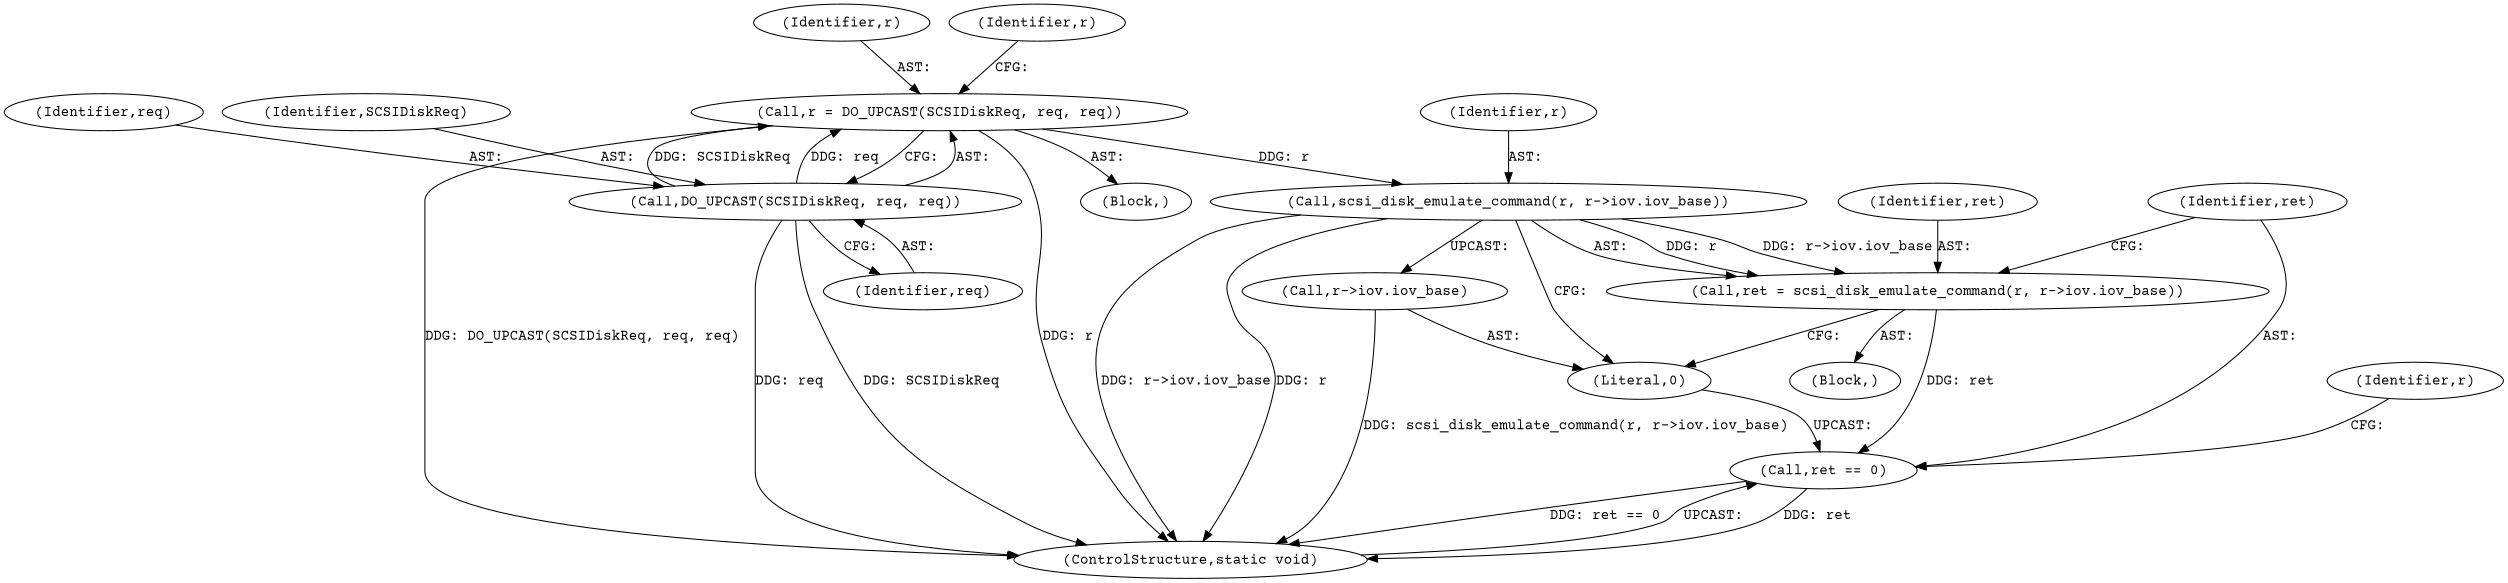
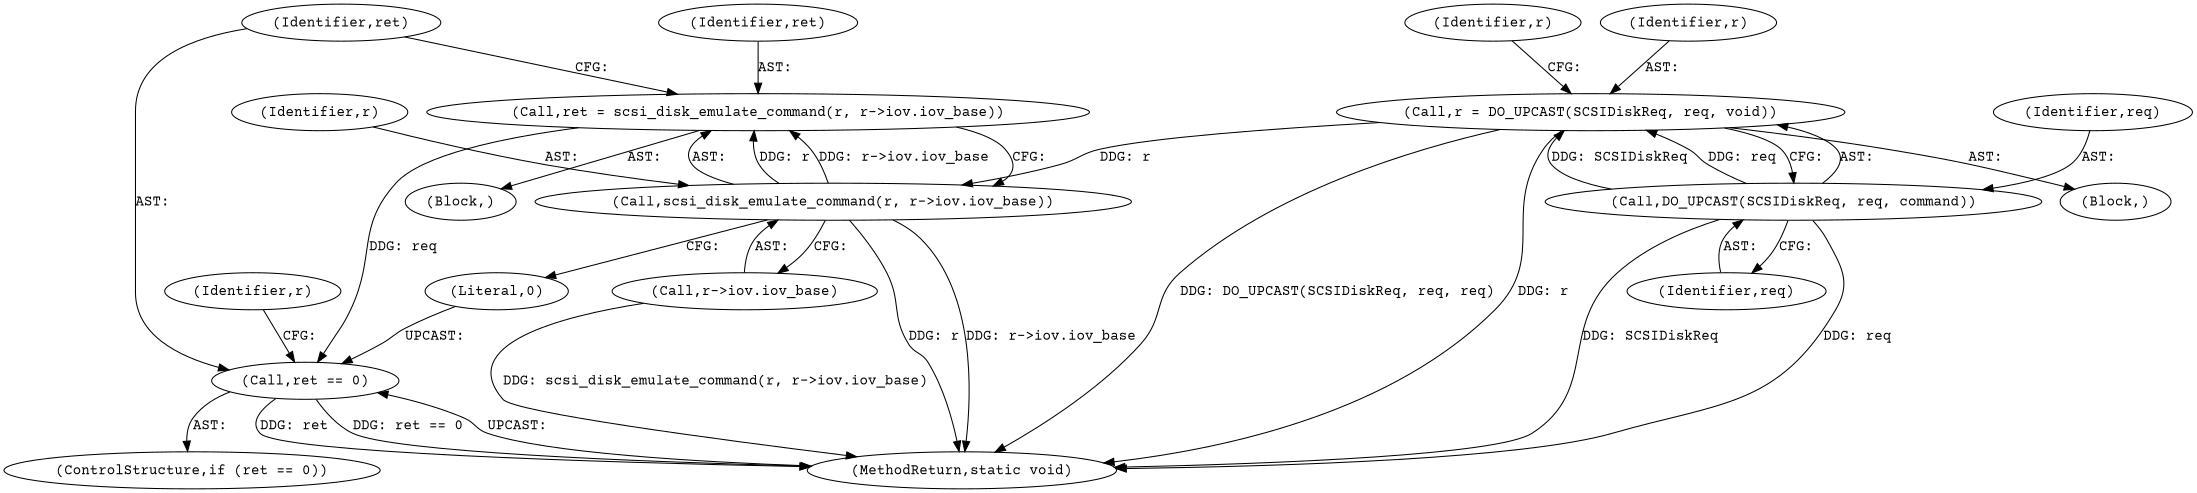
(366, 112) -> none
(939, 112) -> (1591, 112)
(795, 202) -> (1793, 202)
(1484, 246) -> (835, 246)
(1787, 336) -> (999, 144)
(1488, 344) -> (751, 246)
(1961, 381) -> (404, 246)
none -> (192, 470)
(1191, 560) -> (962, 470)
